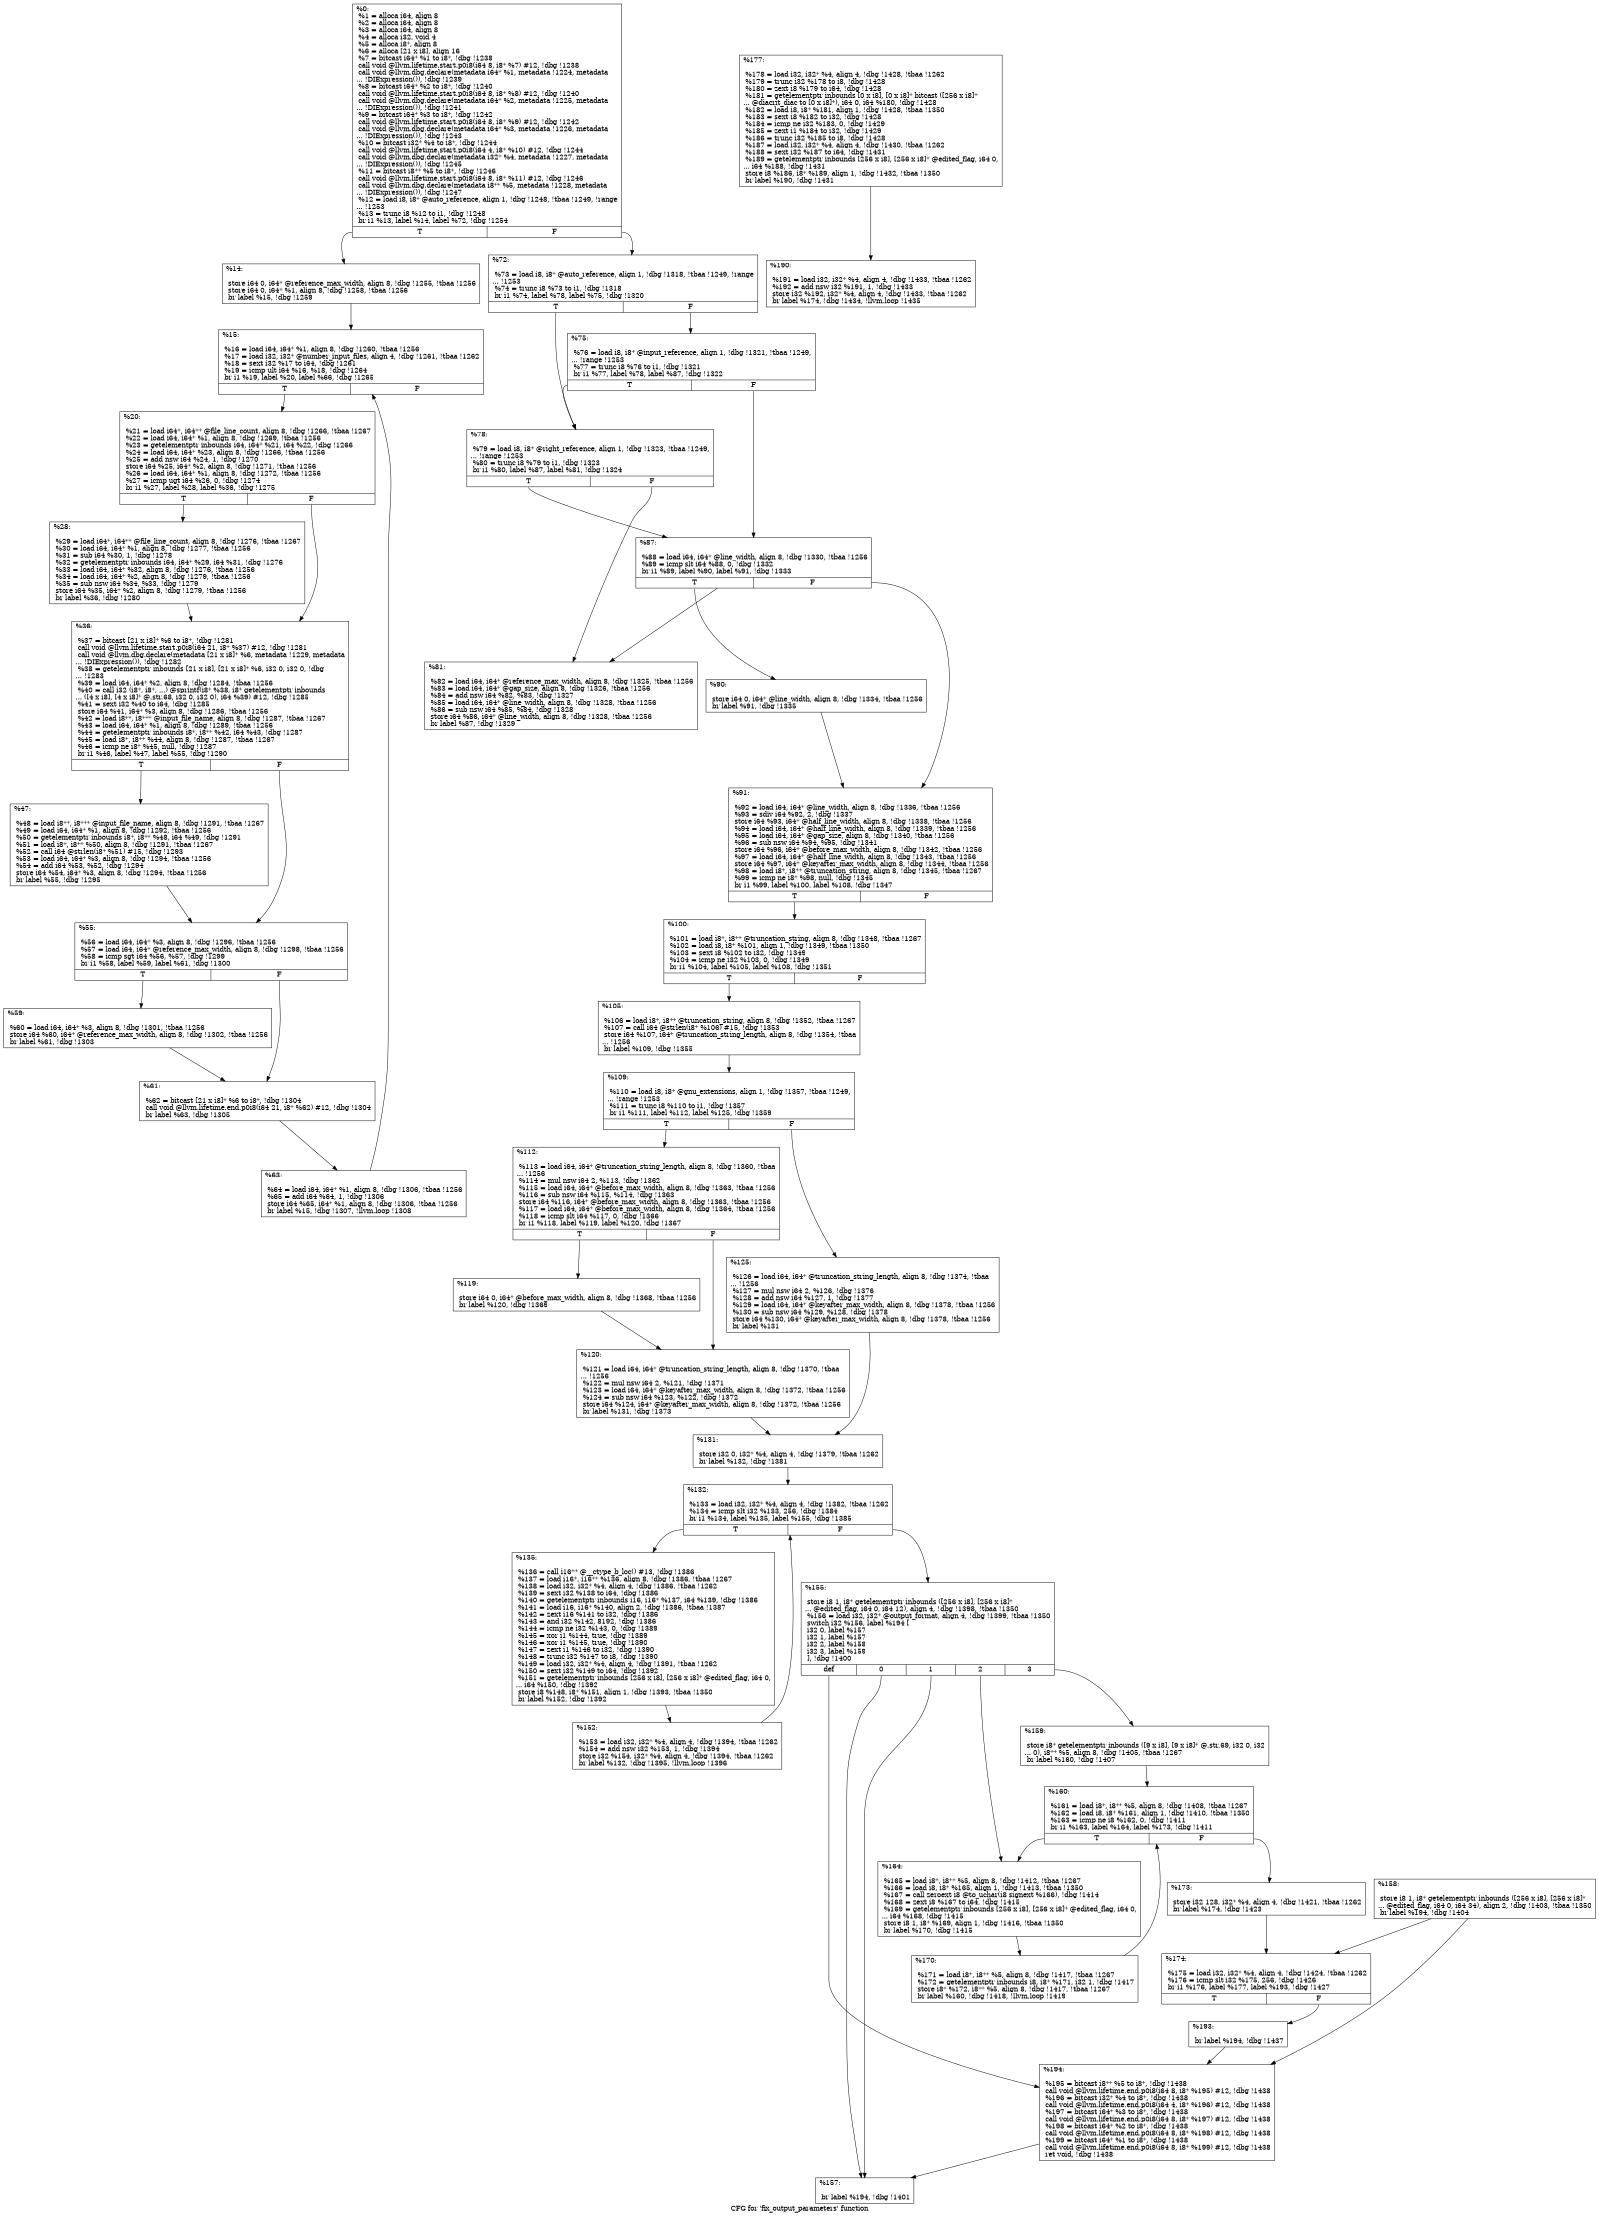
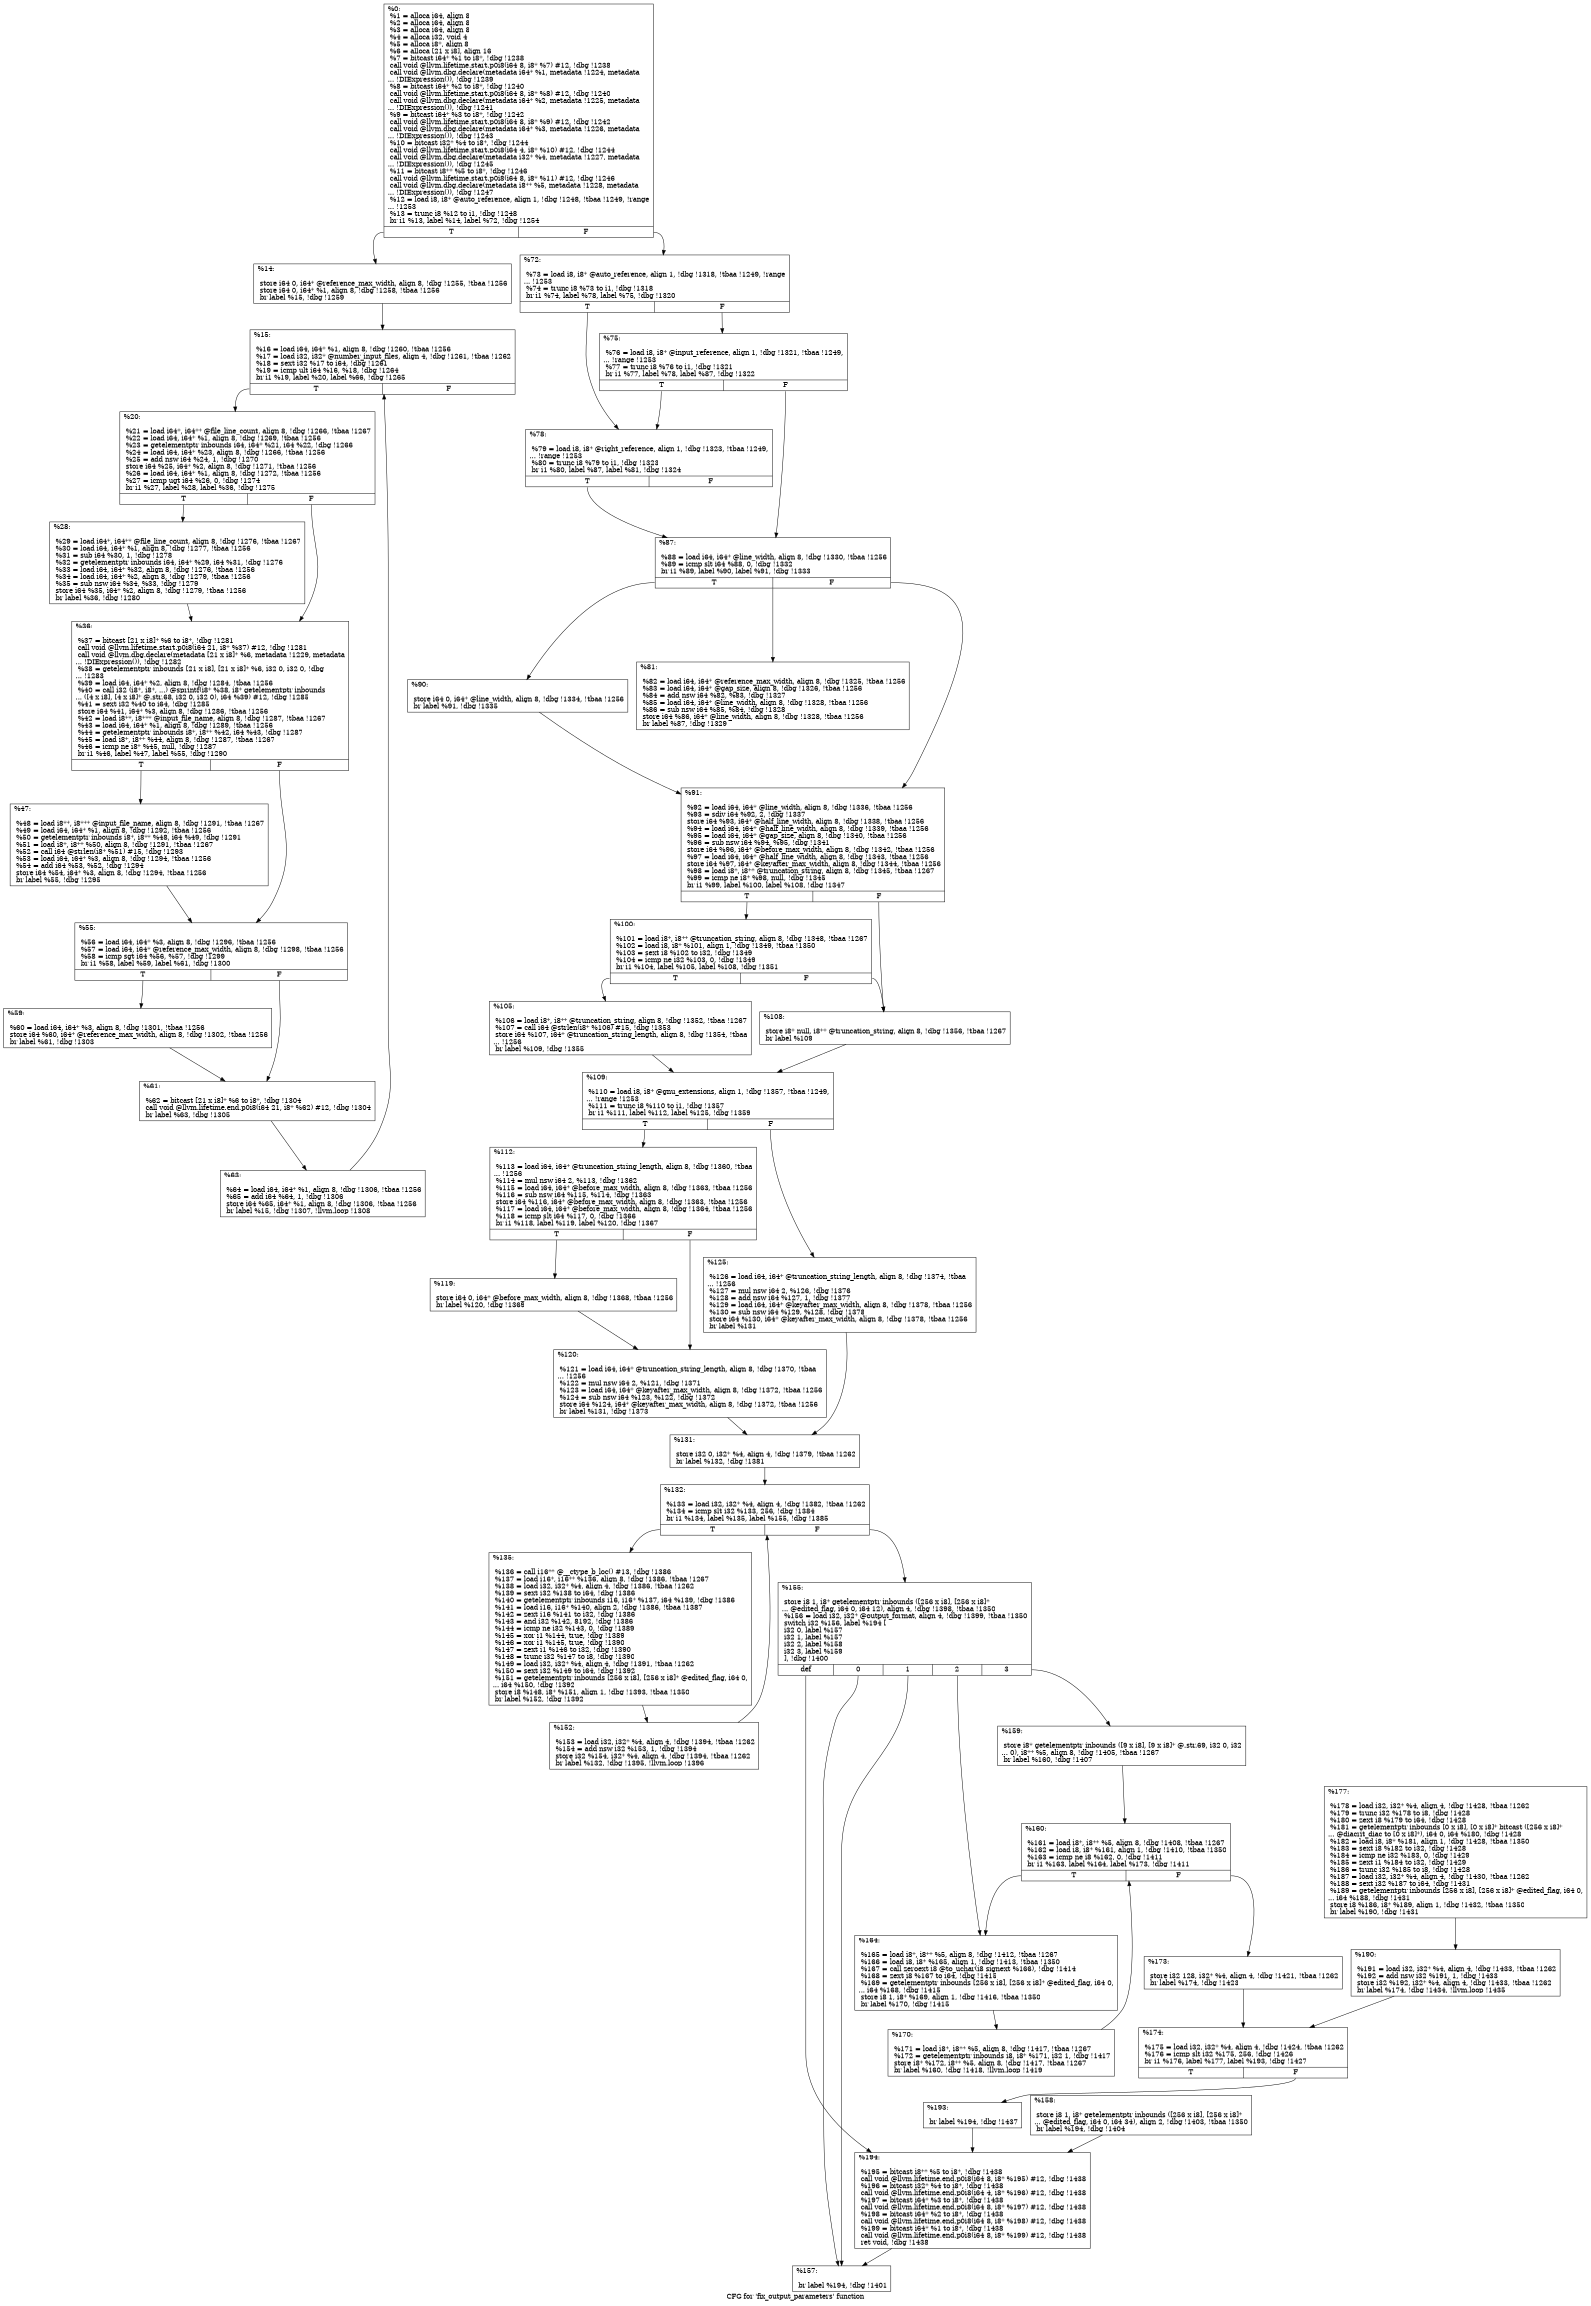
(609, 570) -> none
none -> (885, 1028)
(1385, 1935) -> (1354, 2011)
